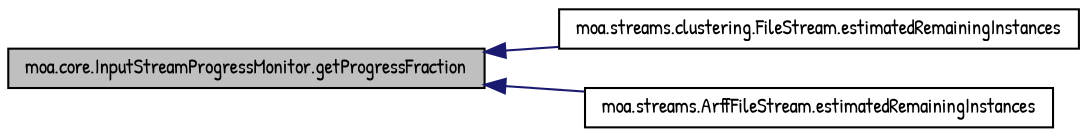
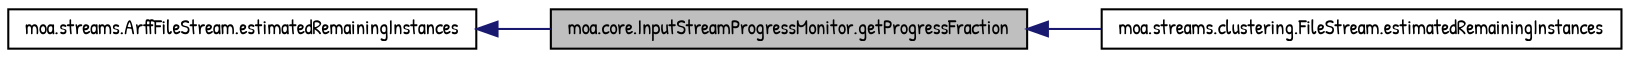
(545, 89) -> (524, 29)
